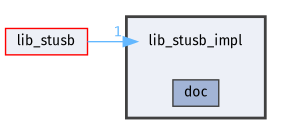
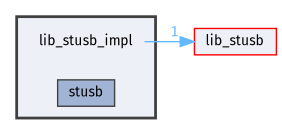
(105, 42) -> (164, 42)
(196, 93) -> (86, 93)
